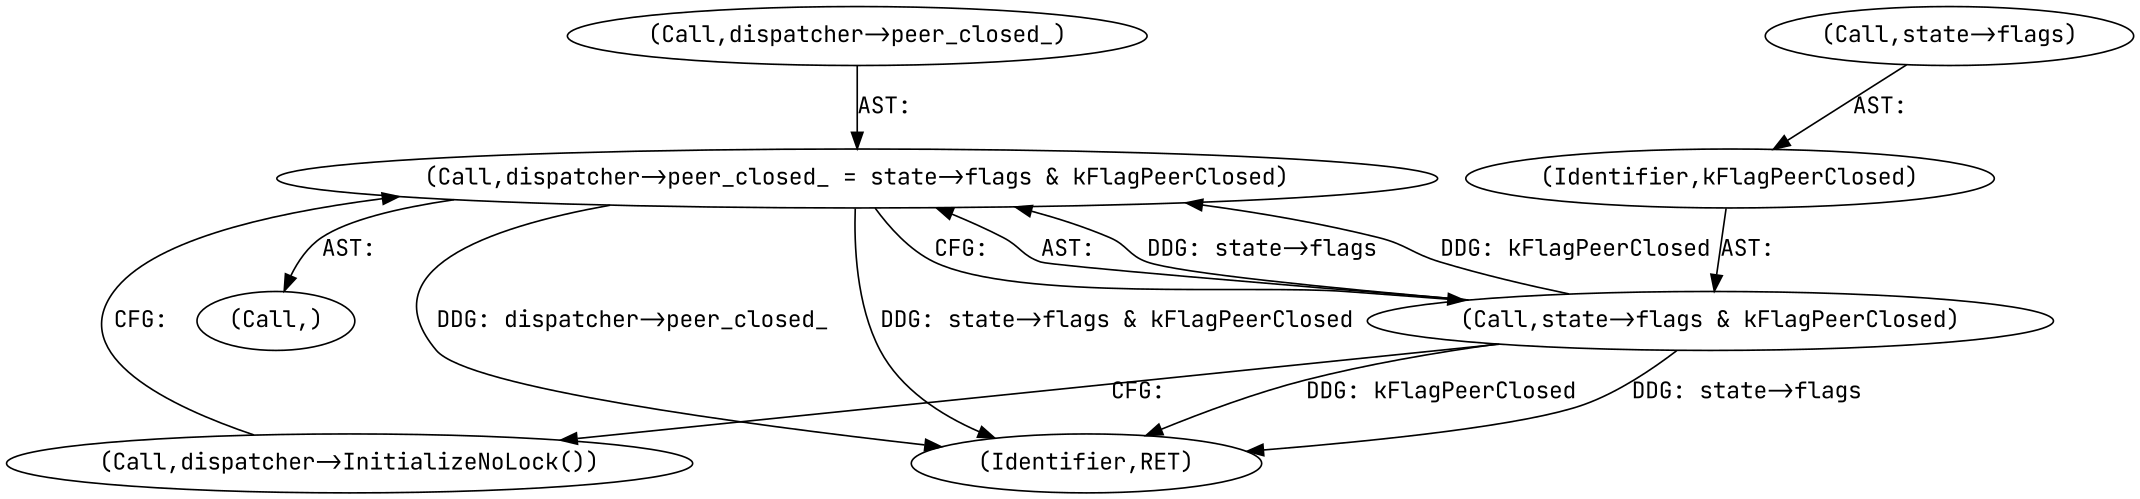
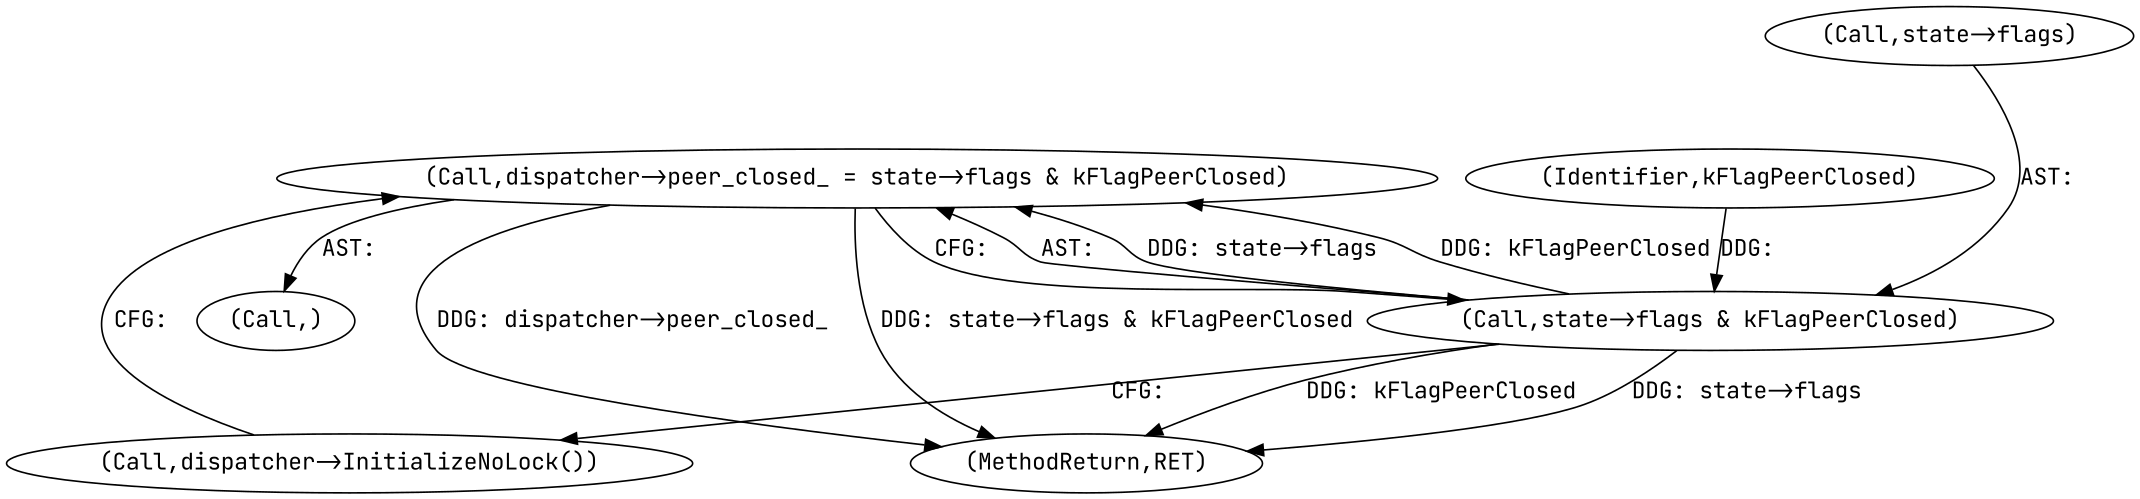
(857, 36) -> none
(1847, 103) -> (2011, 203)
(1755, 250) -> (1755, 250)
(1086, 463) -> (1086, 463)
